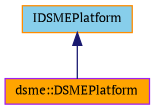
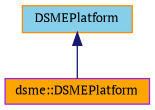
(77, 19) -> (77, 19)
